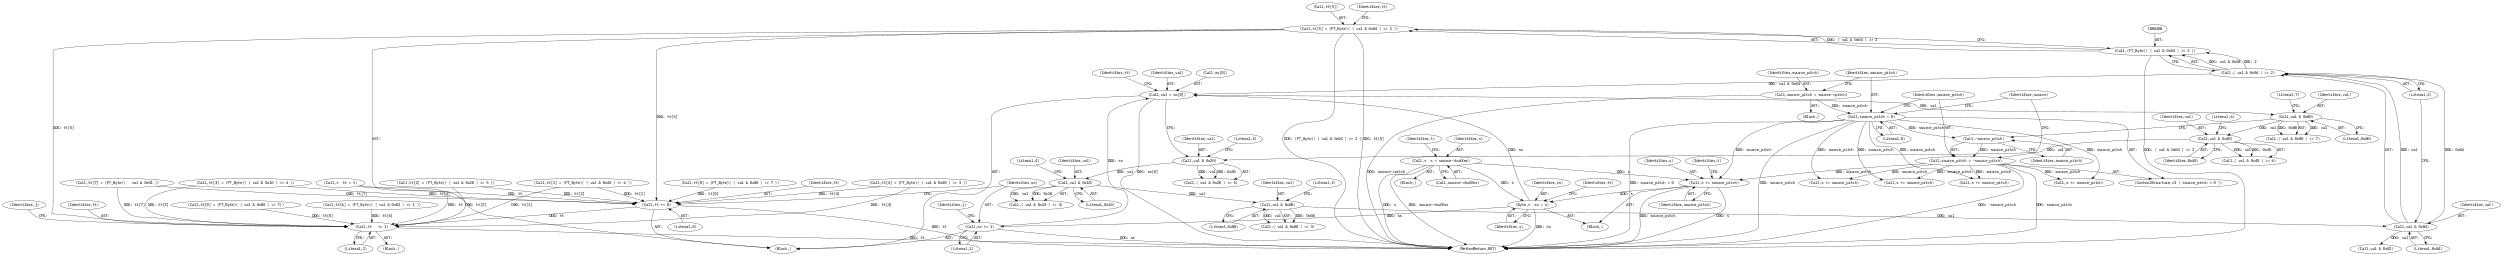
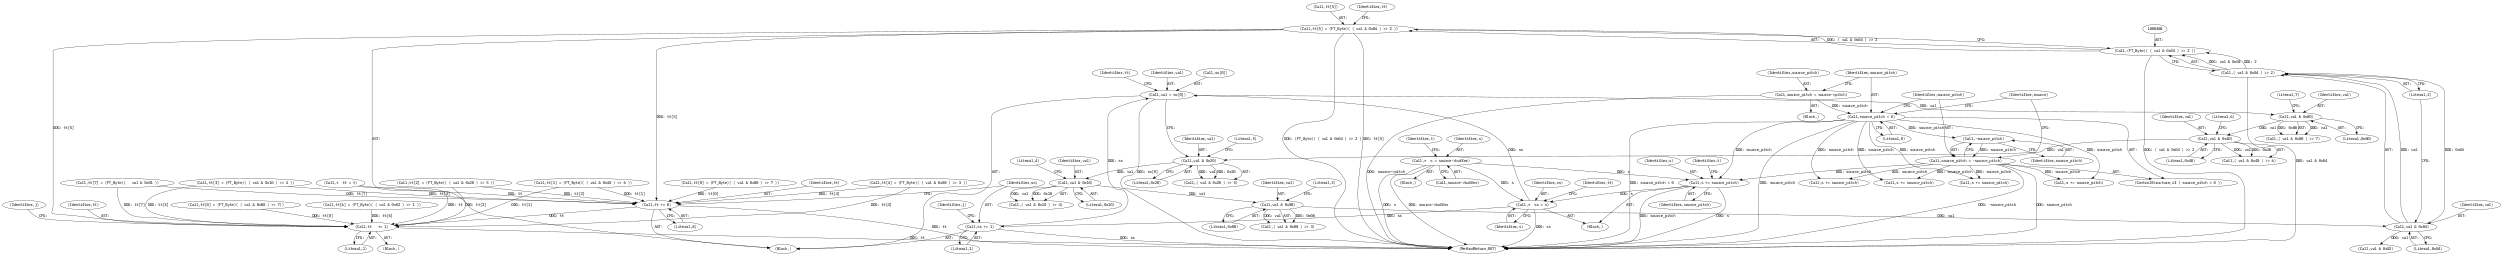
(1703, 83) -> (1999, 245)
(2143, 129) -> (1966, 150)
(2180, 161) -> (2180, 161)
none -> (1146, 183)
(1532, 205) -> (1532, 205)
none -> (665, 217)
